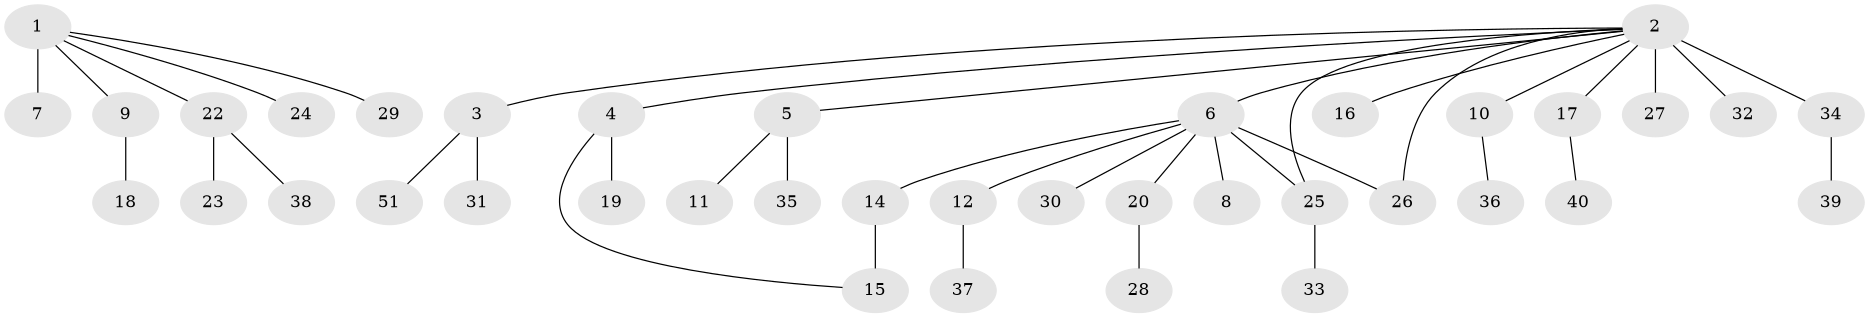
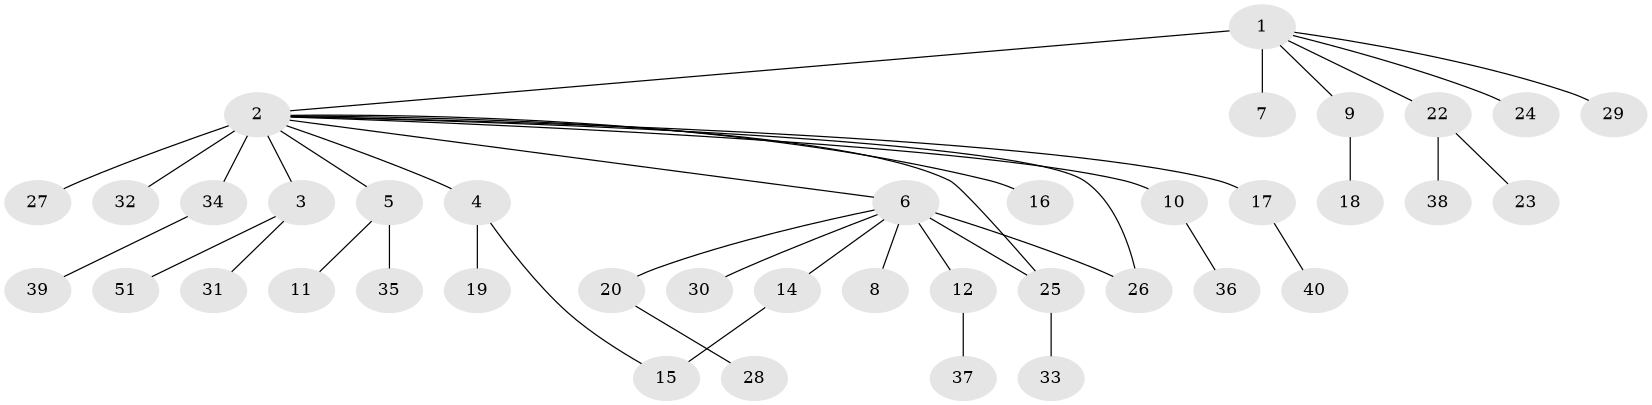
none -> (760, 71)
